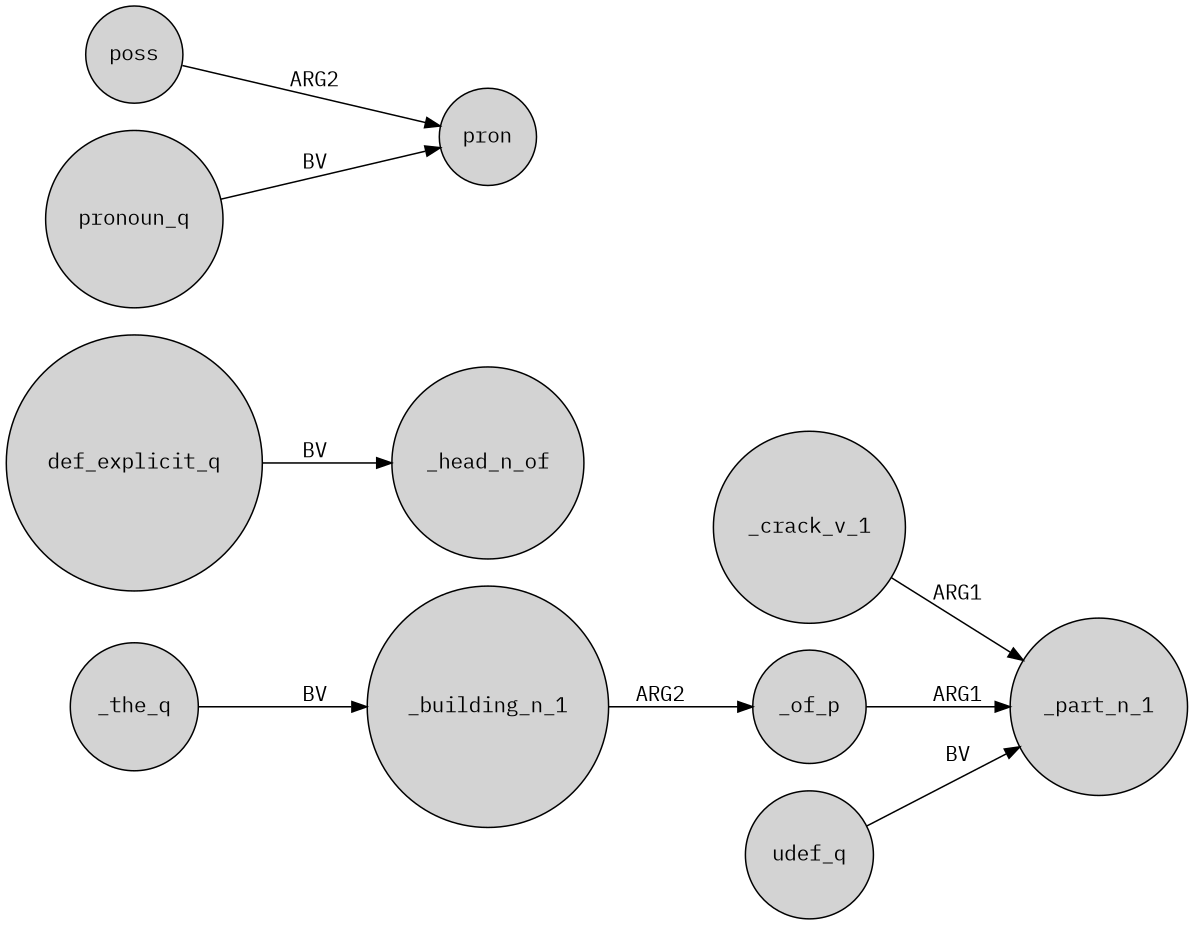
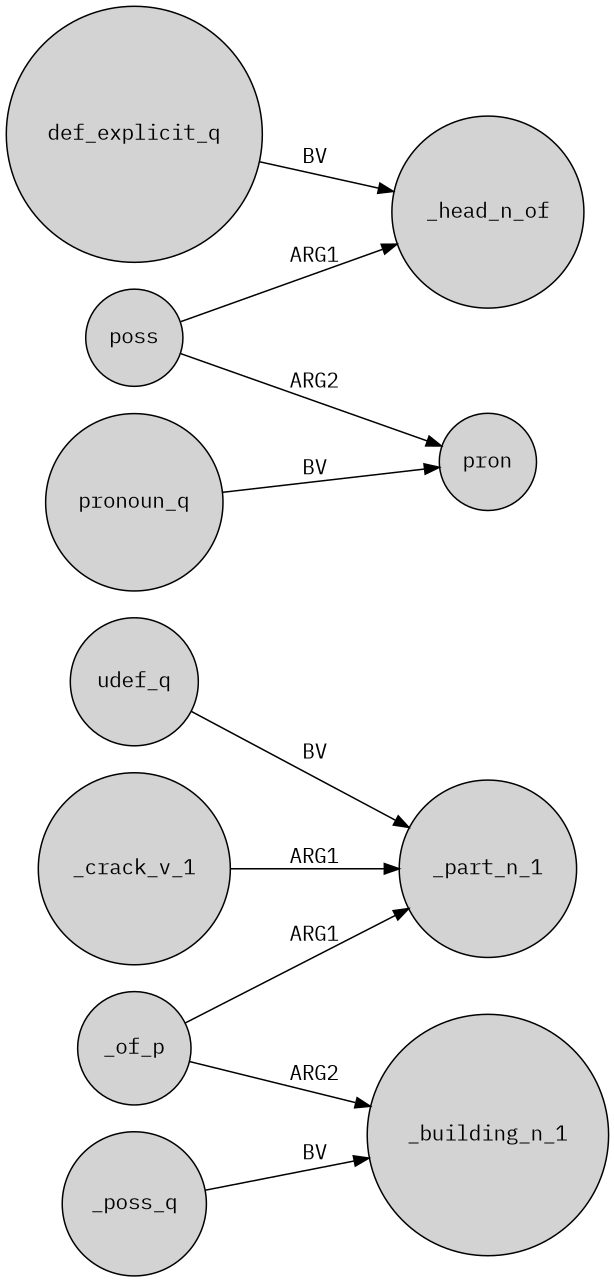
none -> (282, 285)
(134, 707) -> (134, 1204)
(673, 707) -> (272, 1082)
